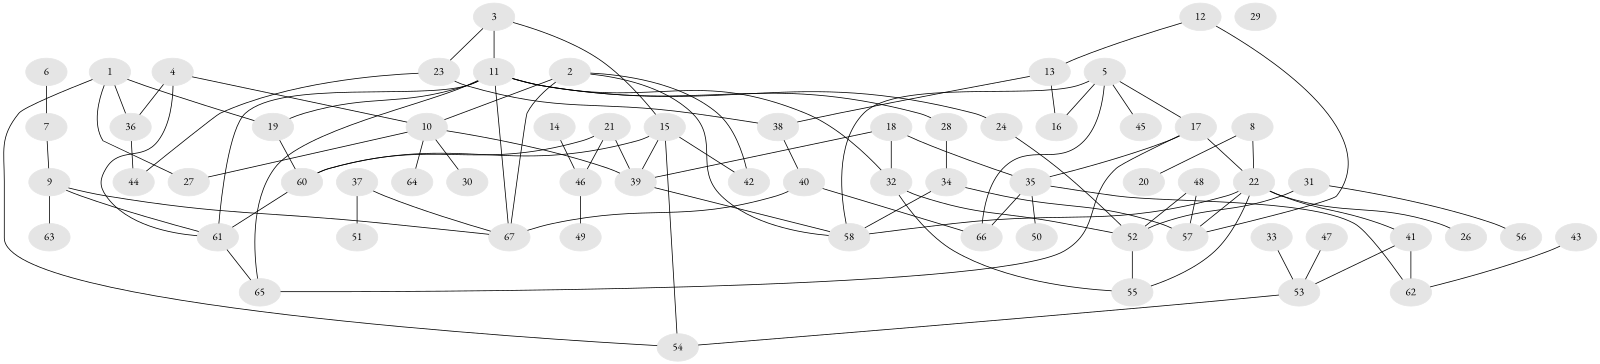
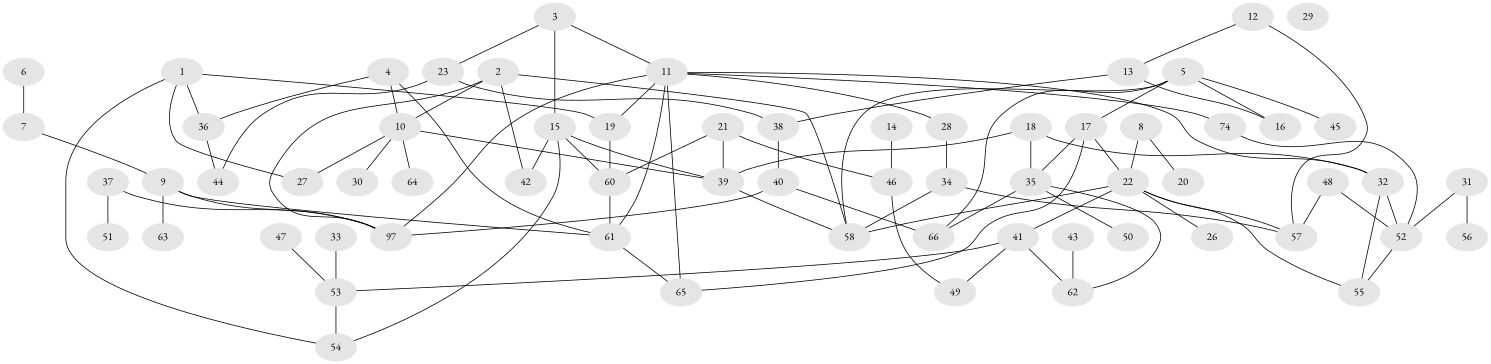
(1001, 127) -> (1225, 127)
(509, 237) -> (391, 237)
none -> (986, 265)
